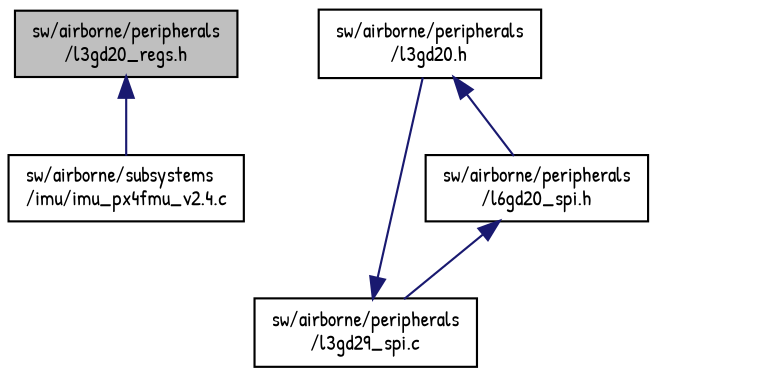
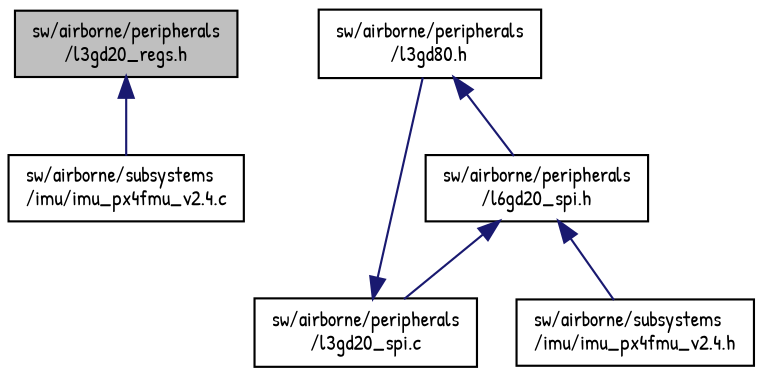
(430, 44) -> (430, 44)
(366, 333) -> (366, 333)
none -> (635, 333)
